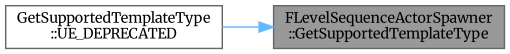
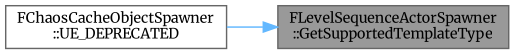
(114, 27) -> (116, 27)
